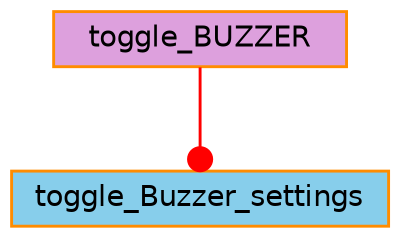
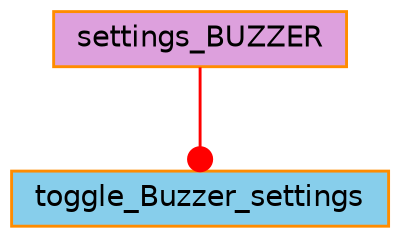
(200, 39) -> (200, 39)
